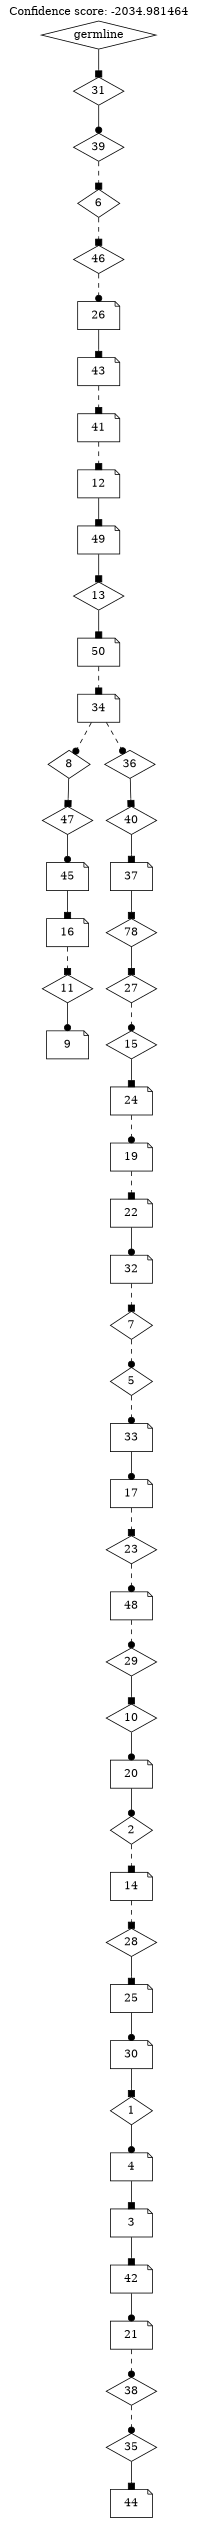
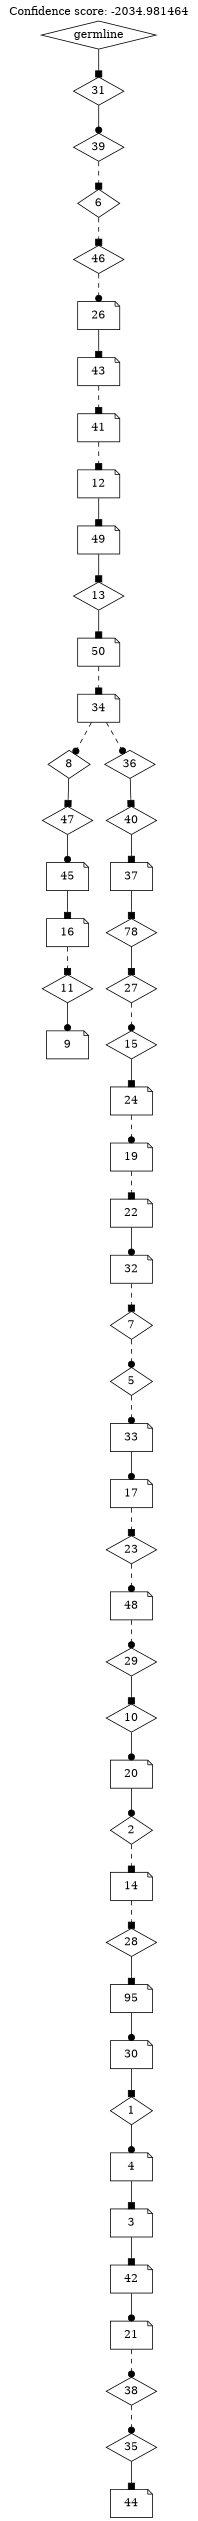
(131, 1999) -> (131, 1999)
